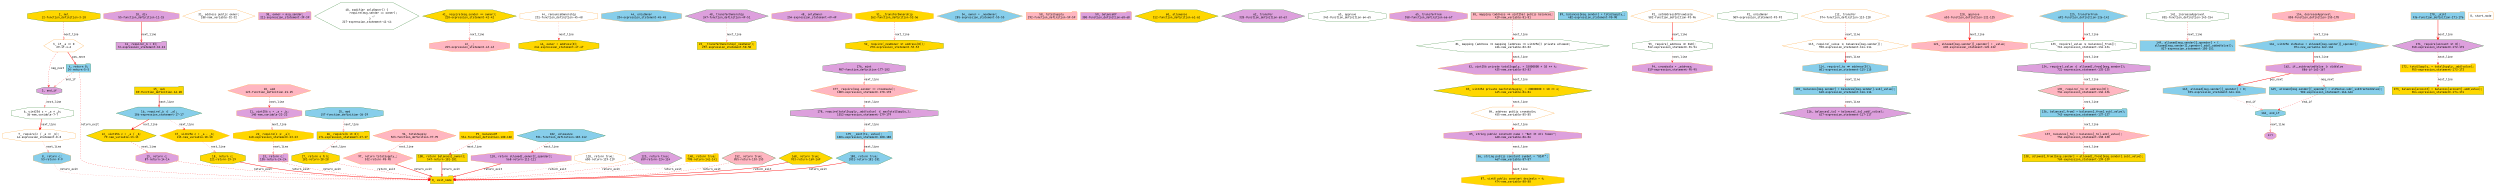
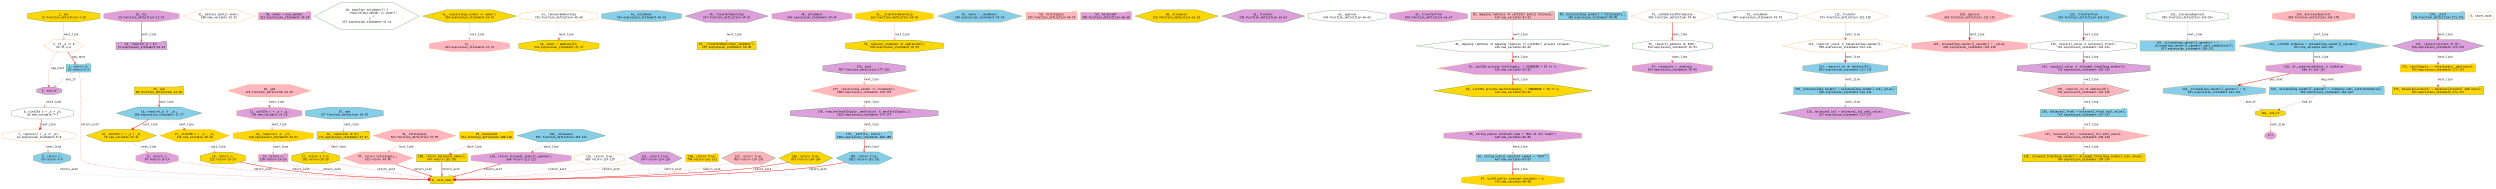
(1513, 113) -> none
(2270, 113) -> (2270, 113)
